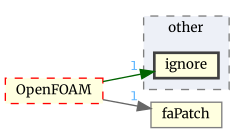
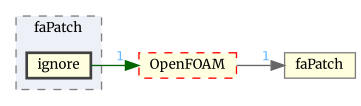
(186, 29) -> (59, 29)
(122, 78) -> (110, 65)
